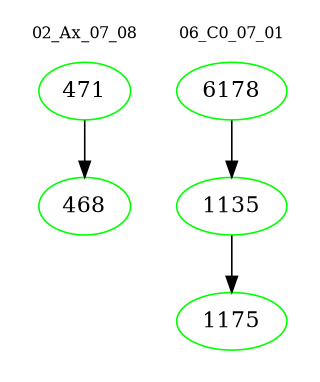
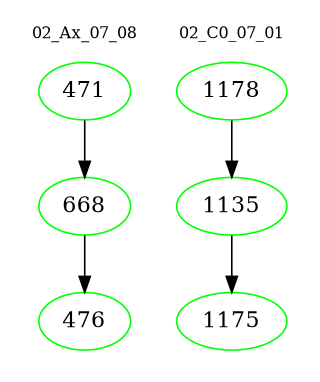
(232, 34) -> (232, 34)
(232, 91) -> (232, 91)
(85, 206) -> (85, 206)
none -> (85, 321)
